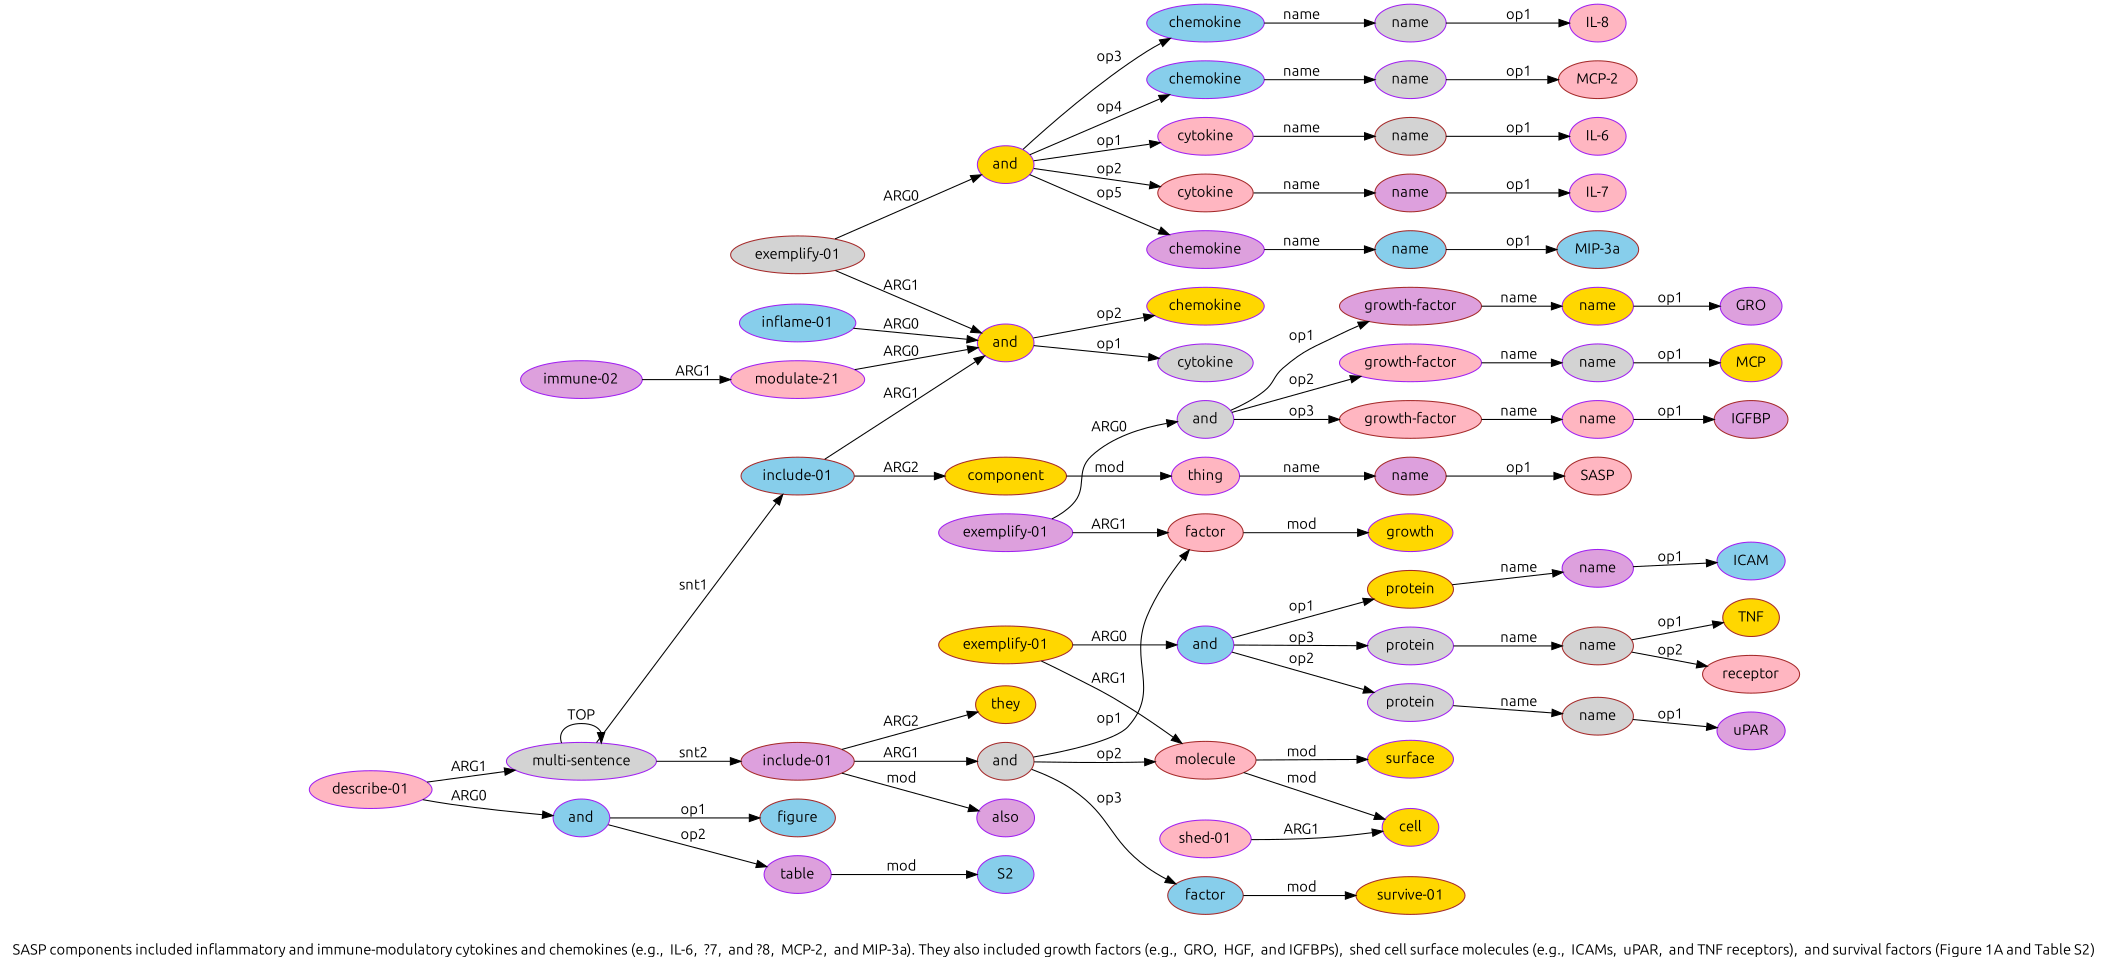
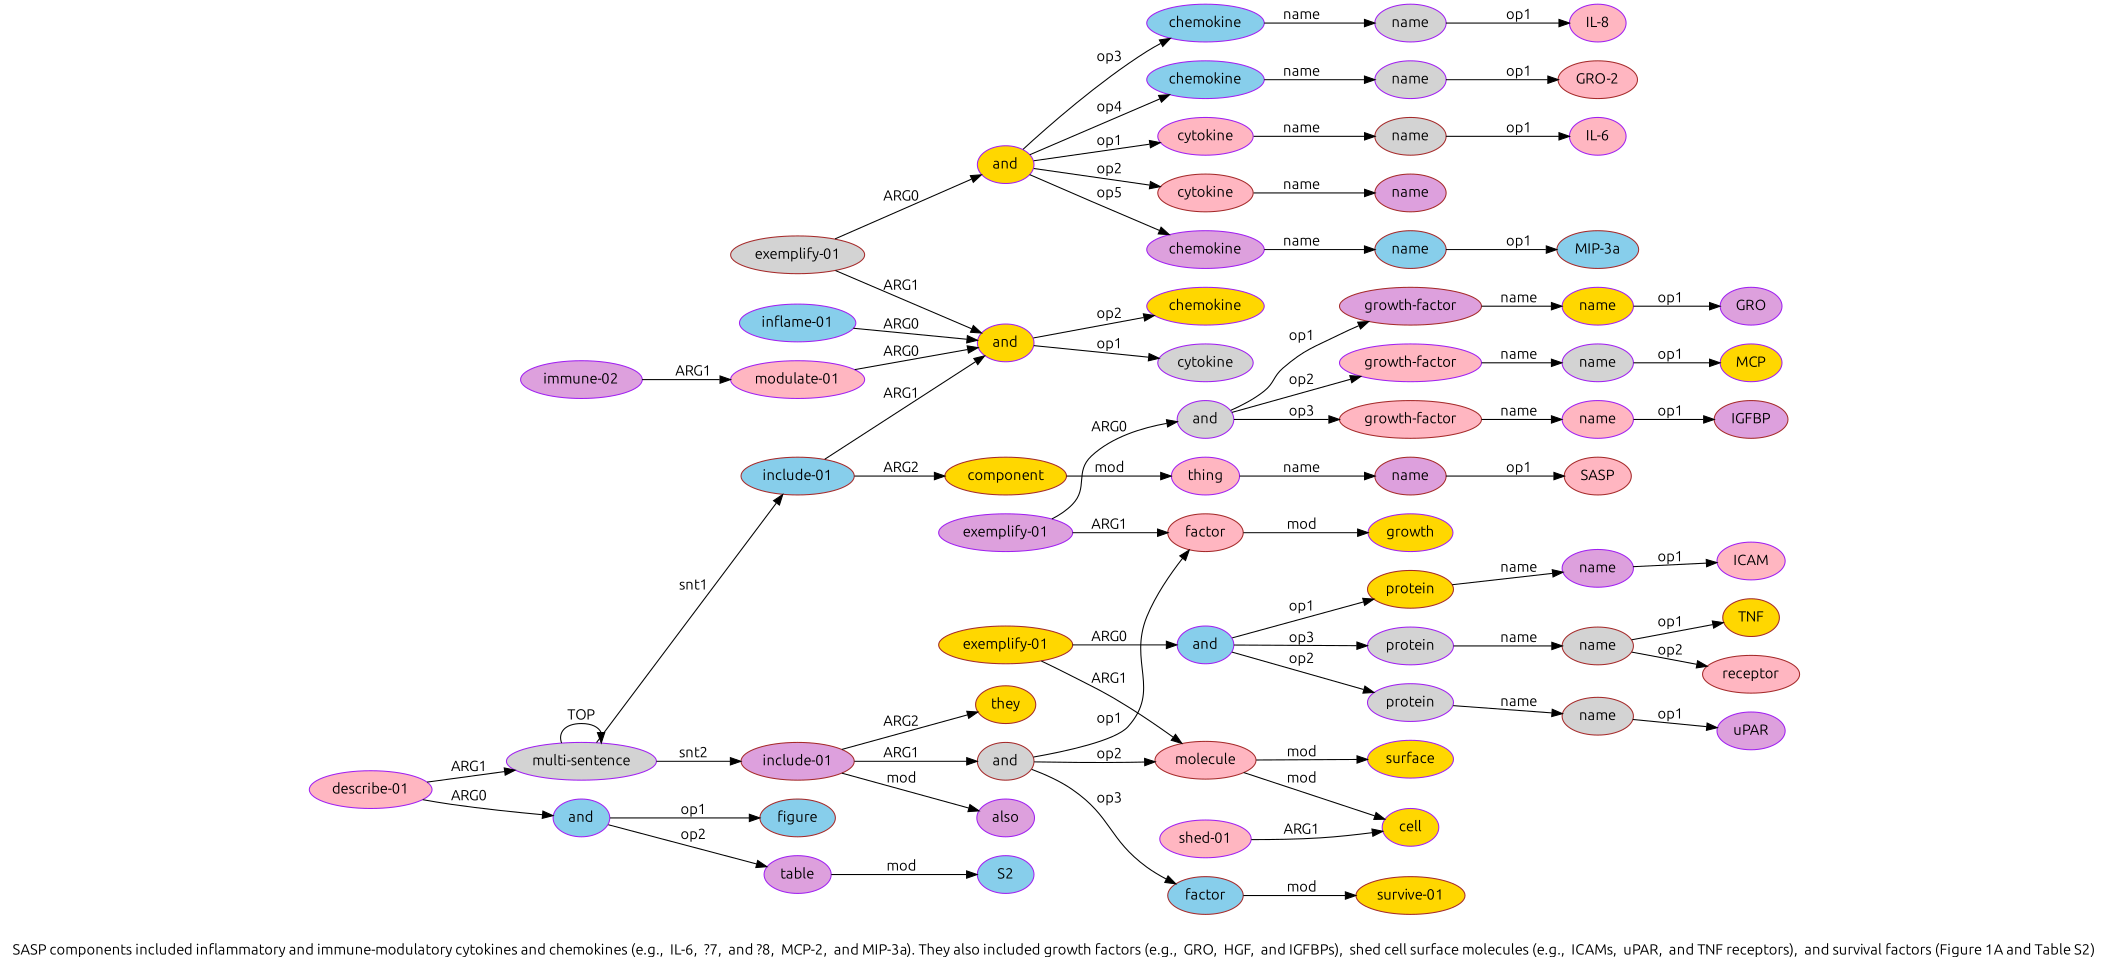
(1598, 80) -> (1598, 80)
(1598, 193) -> none
(798, 380) -> (798, 380)
(1751, 561) -> (1751, 561)
